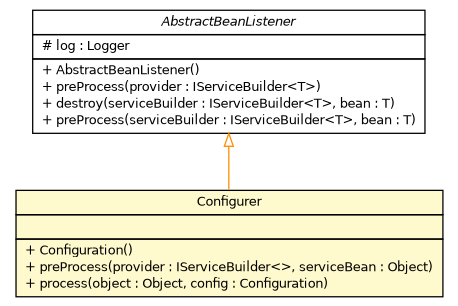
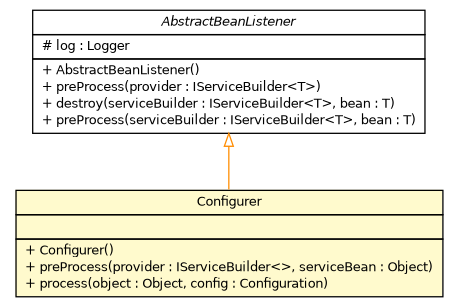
(79, 251) -> (70, 251)
